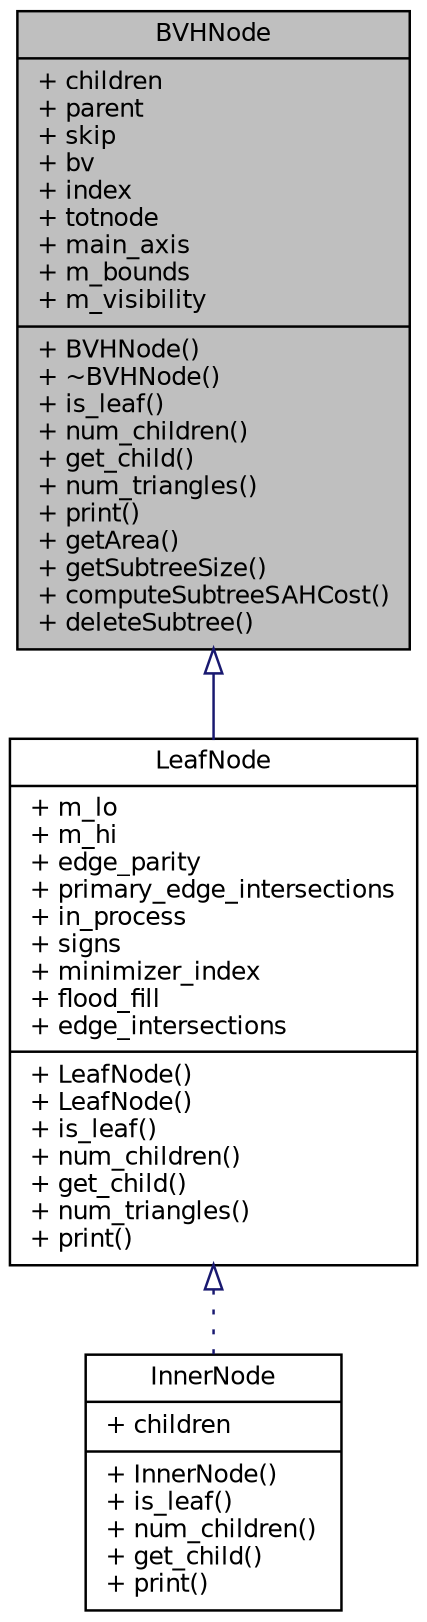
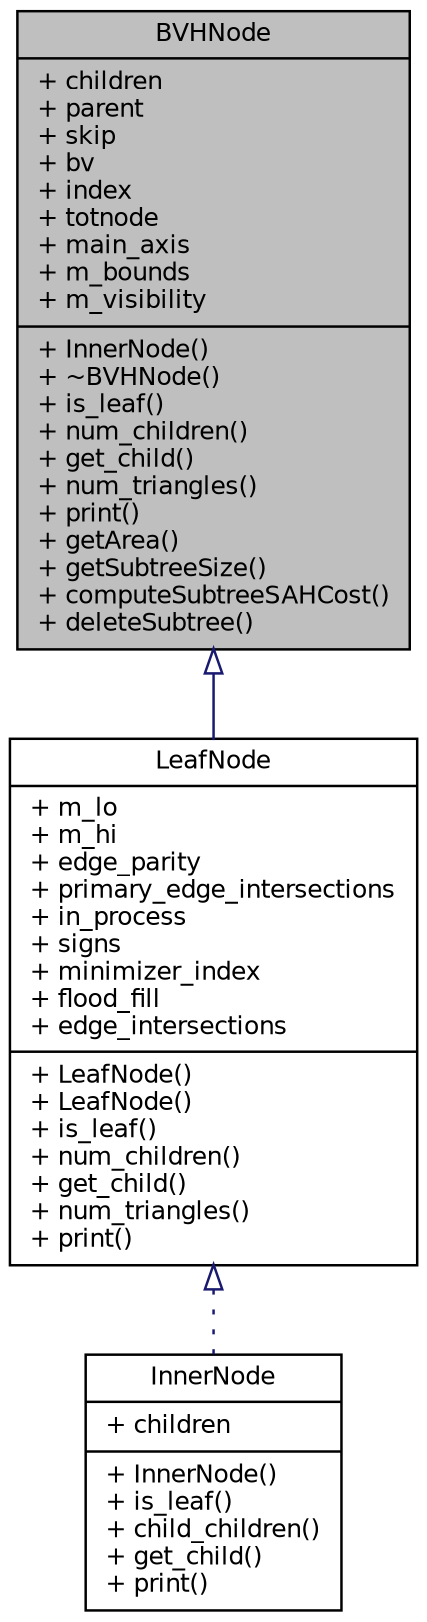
(119, 350) -> (124, 350)
(211, 1530) -> (214, 1530)
